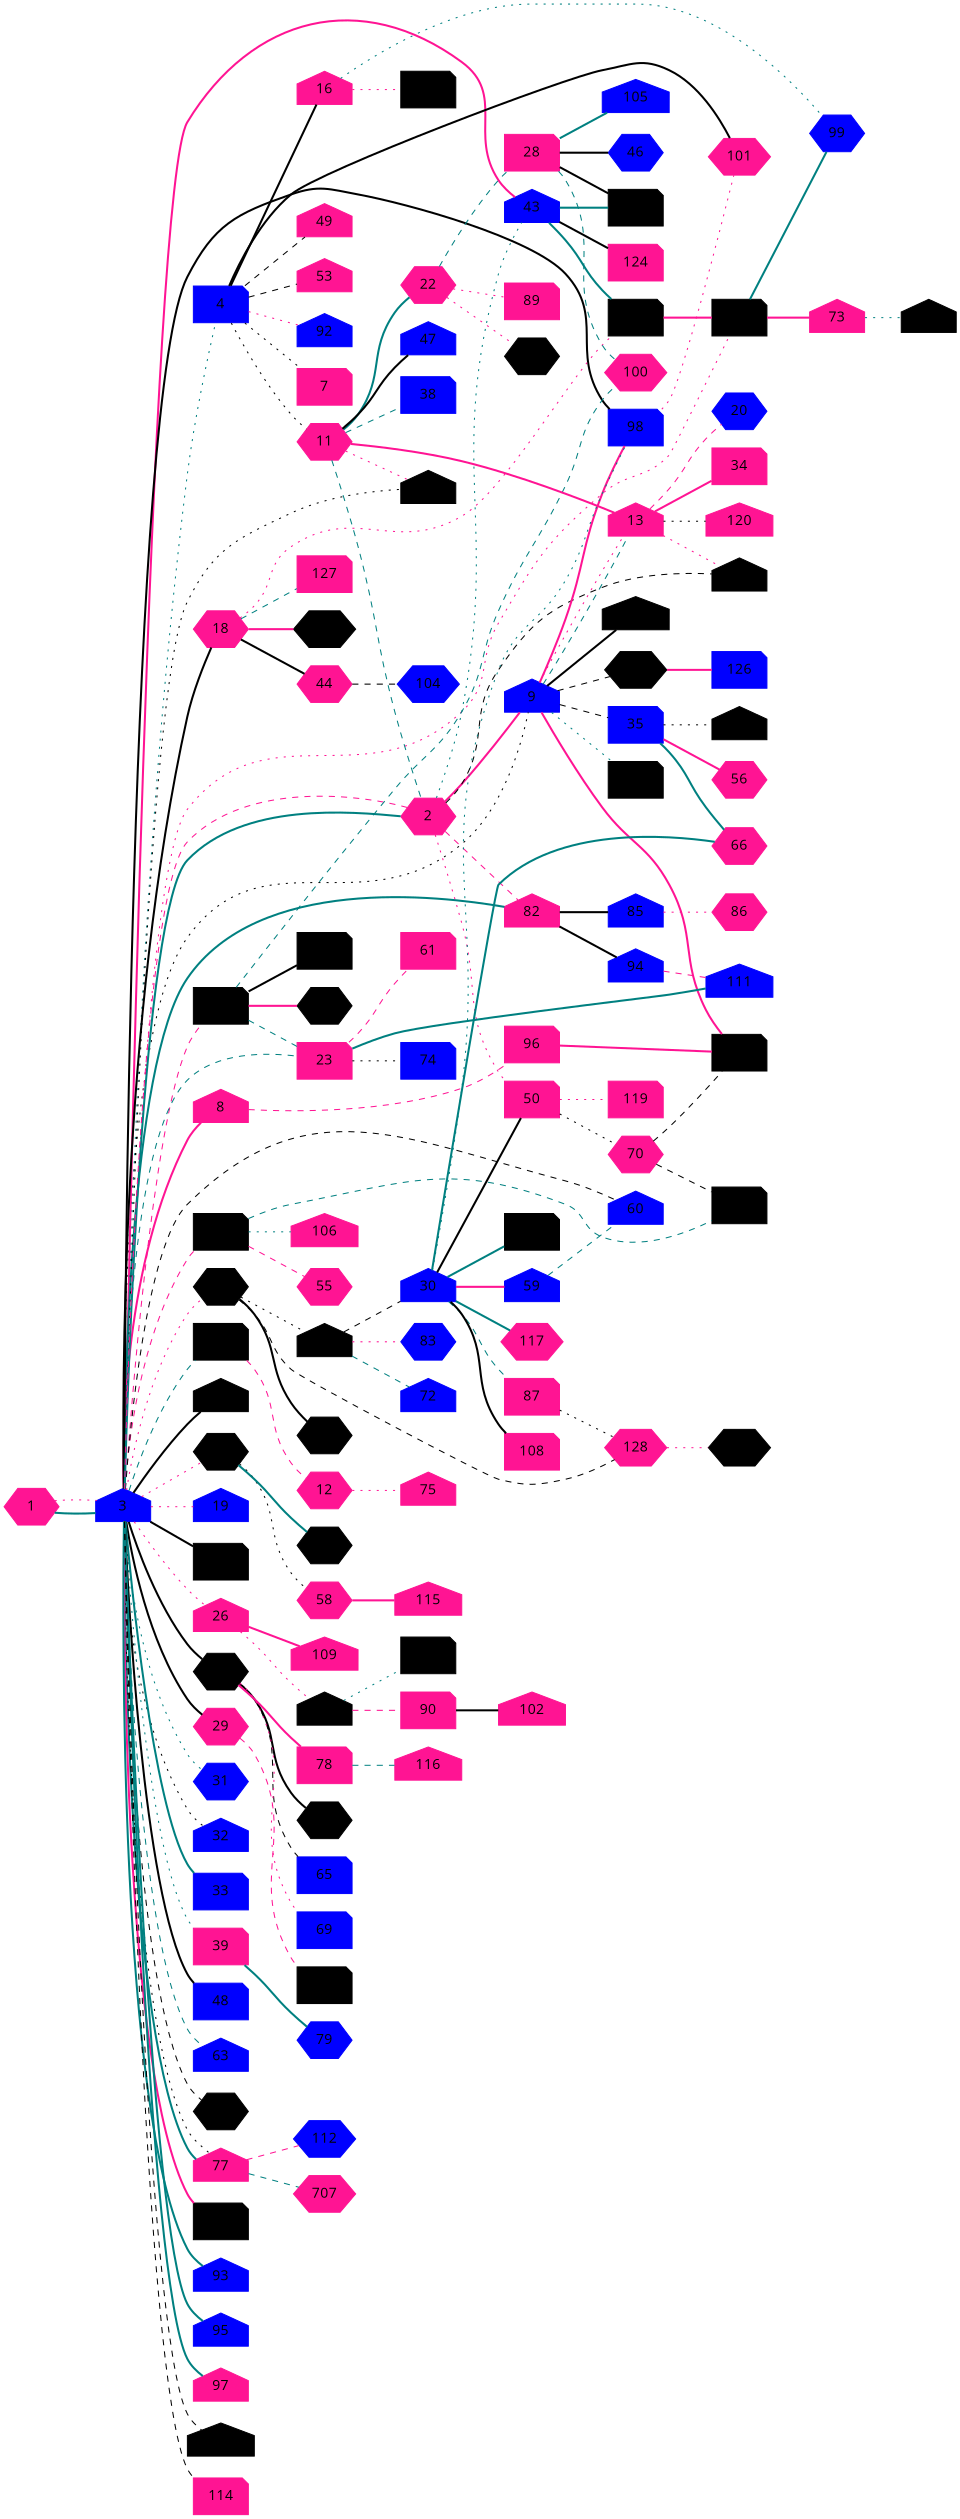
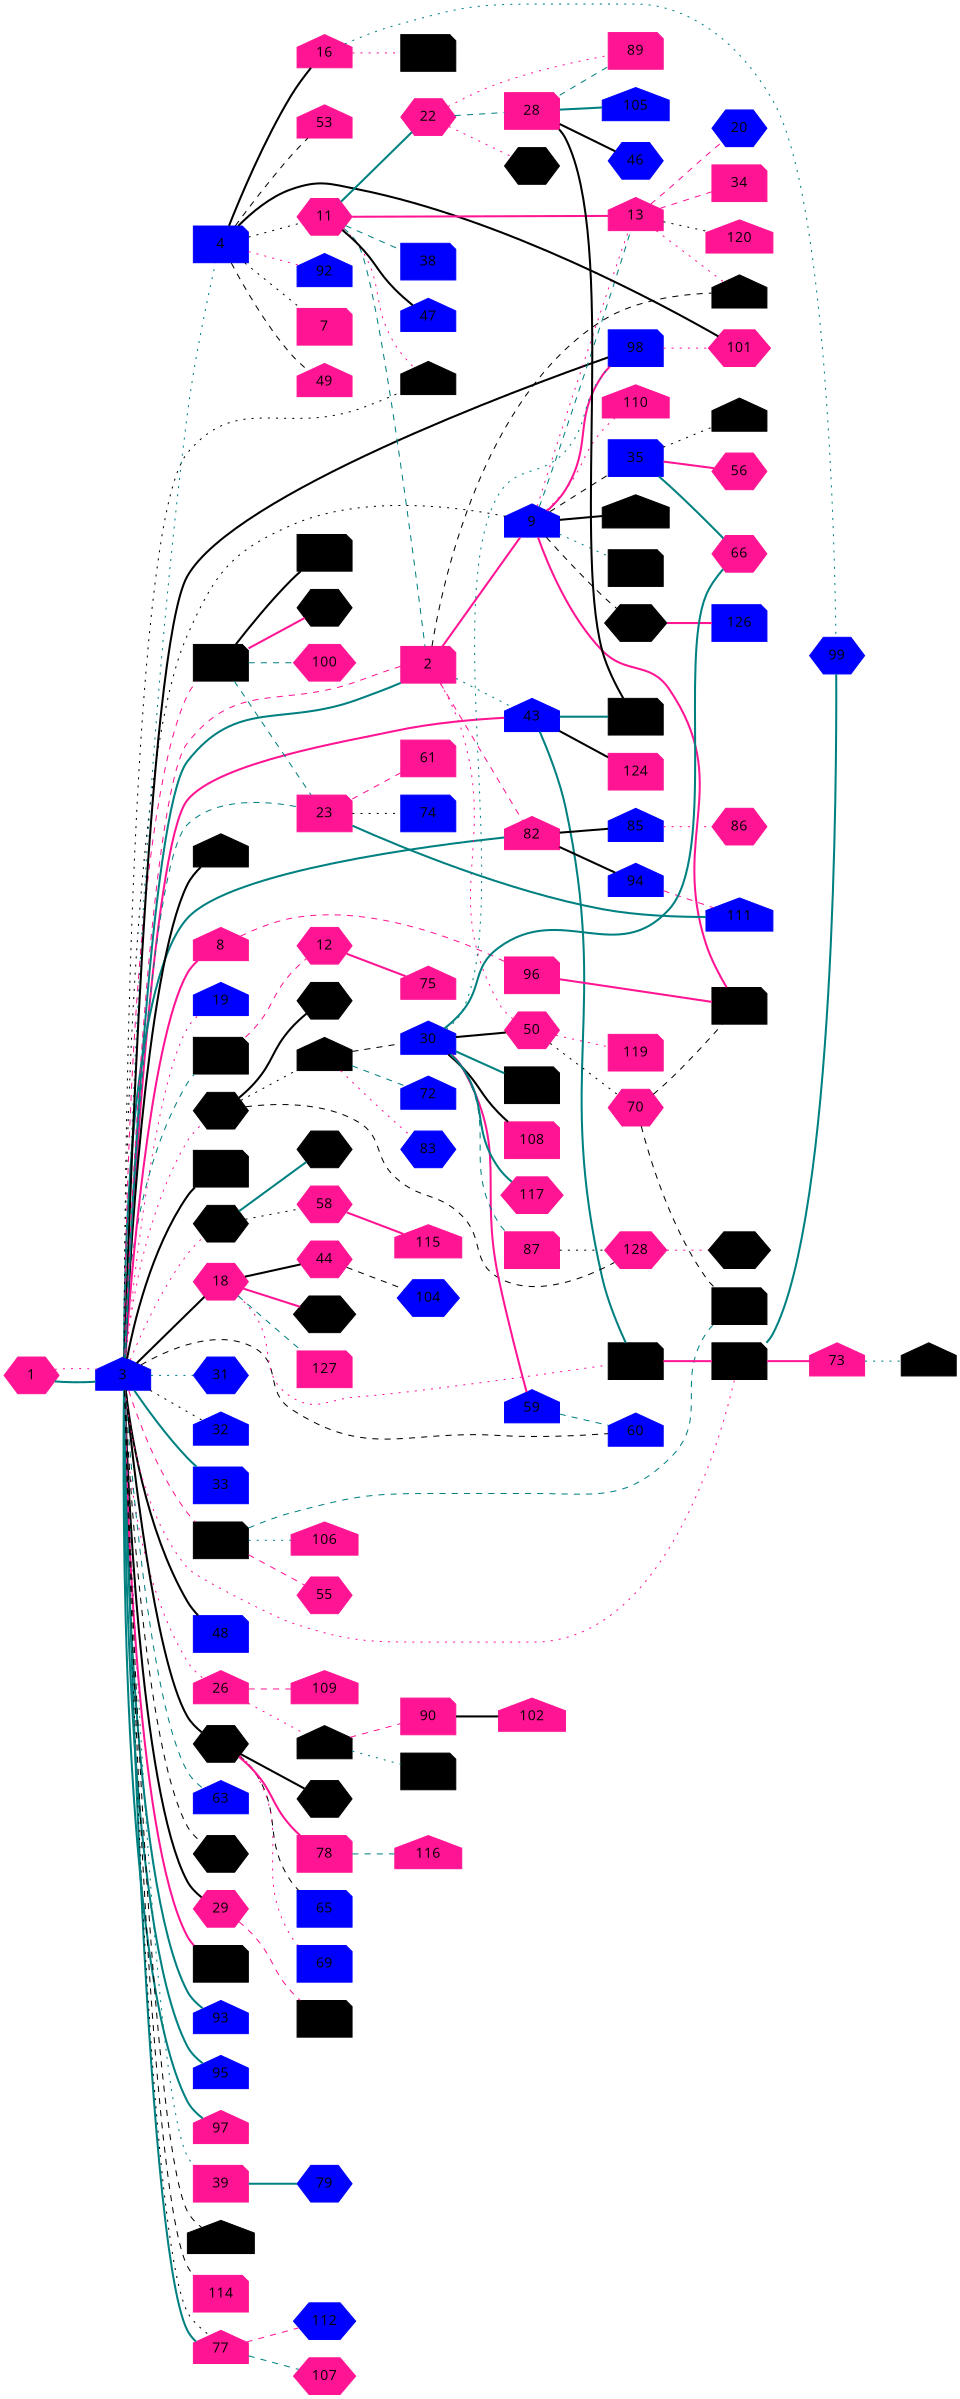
(584, 277) -> (584, 81)
none -> (636, 403)
(683, 496) -> (686, 200)
(428, 816) -> (428, 665)
(532, 1100) -> (532, 1030)
(377, 1490) -> (376, 965)
(274, 1637) -> (270, 1689)
(325, 2194) -> (325, 2376)
